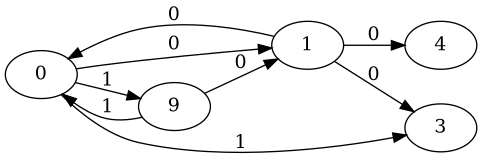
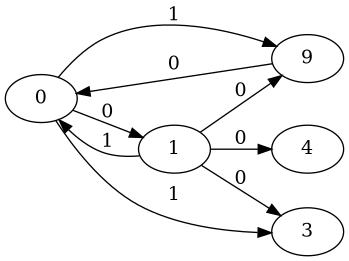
(174, 15) -> (108, 142)
(235, 79) -> (236, 108)
(108, 107) -> (174, 65)
